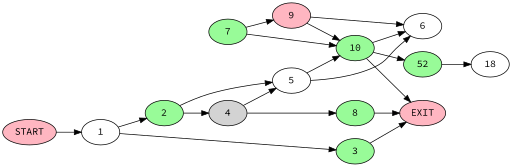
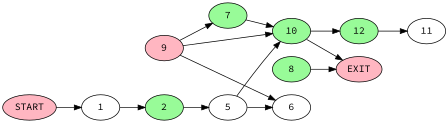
(256, 25) -> (193, 33)
(385, 38) -> none
(423, 64) -> (359, 31)
(490, 64) -> (427, 31)
(228, 113) -> none
(355, 151) -> none
